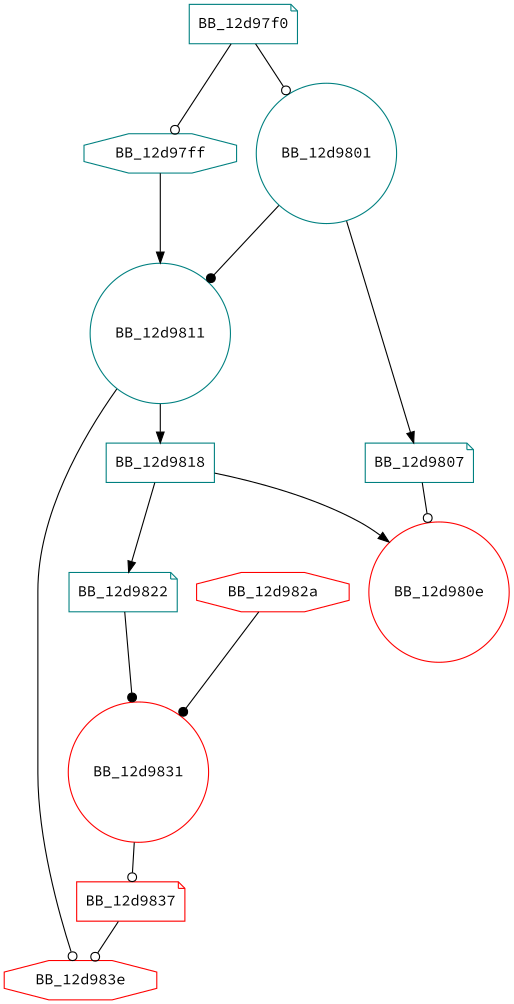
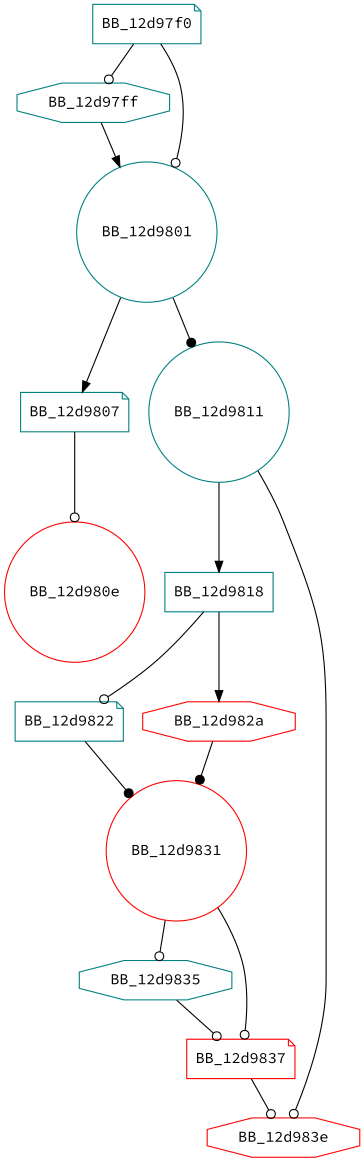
(160, 213) -> (108, 140)
(300, 496) -> (219, 651)
(143, 522) -> (159, 658)
none -> (156, 980)
